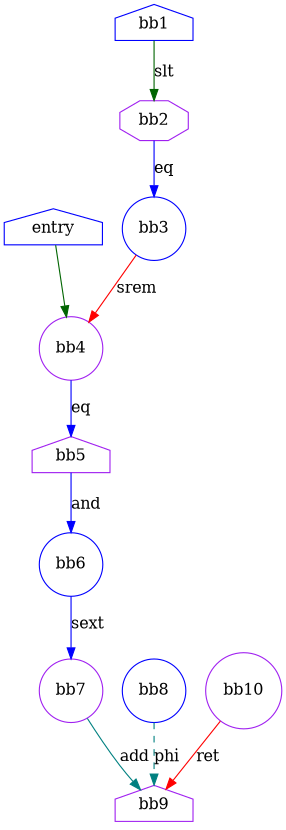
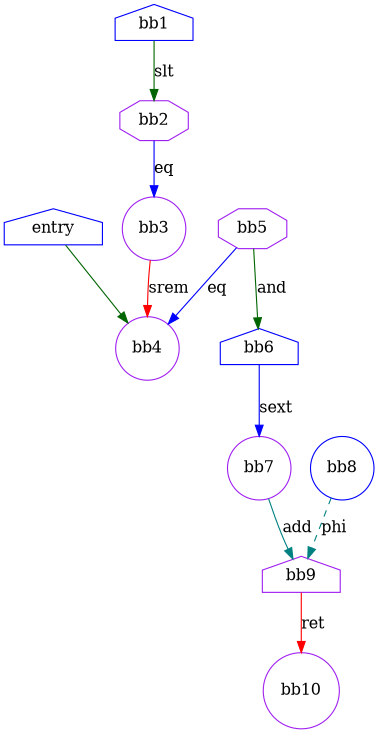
(154, 229) -> (154, 229)
(71, 403) -> (206, 282)
(71, 456) -> (253, 229)
(71, 497) -> (256, 283)
(71, 565) -> (259, 348)
(197, 751) -> (301, 617)
